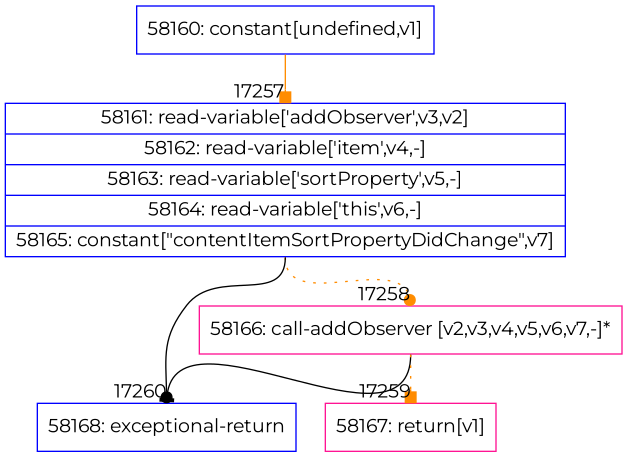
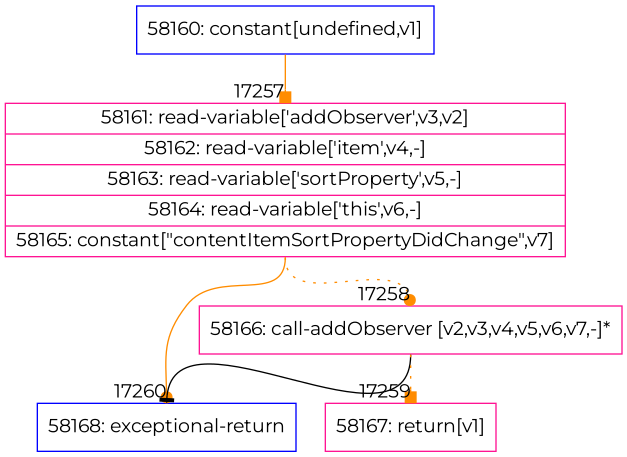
(285, 180) -> (285, 180)
(197, 296) -> (197, 296)
